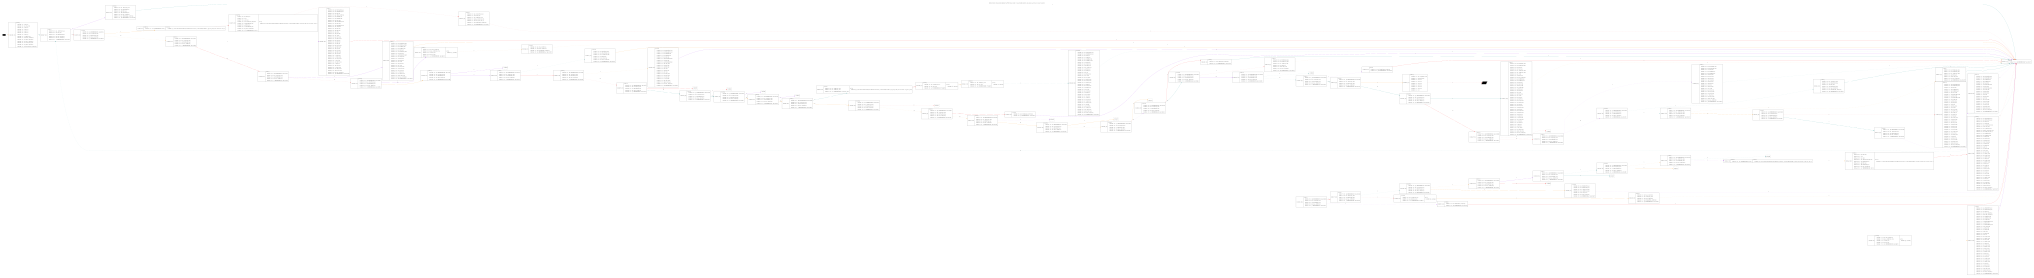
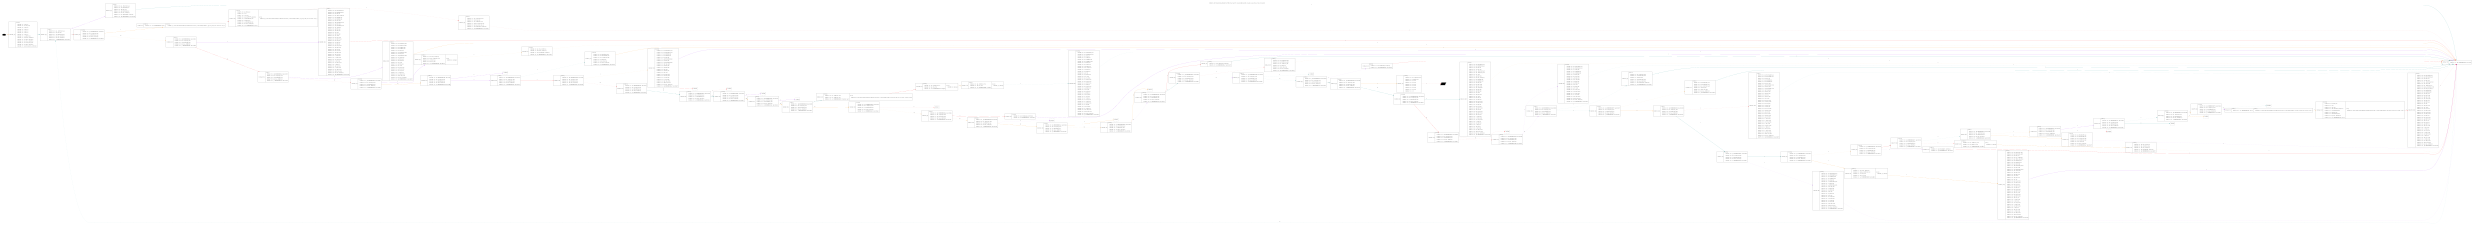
none -> (1796, 157)
